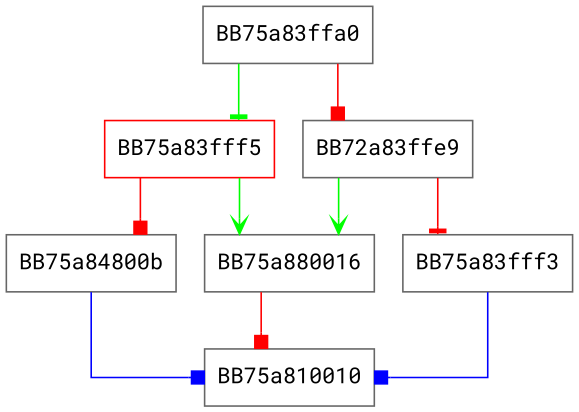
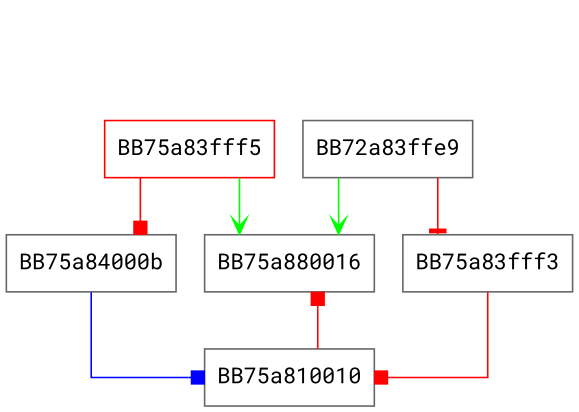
(288, 35) -> none
(91, 263) -> (91, 263)
(261, 312) -> (318, 329)
(482, 377) -> (482, 377)
